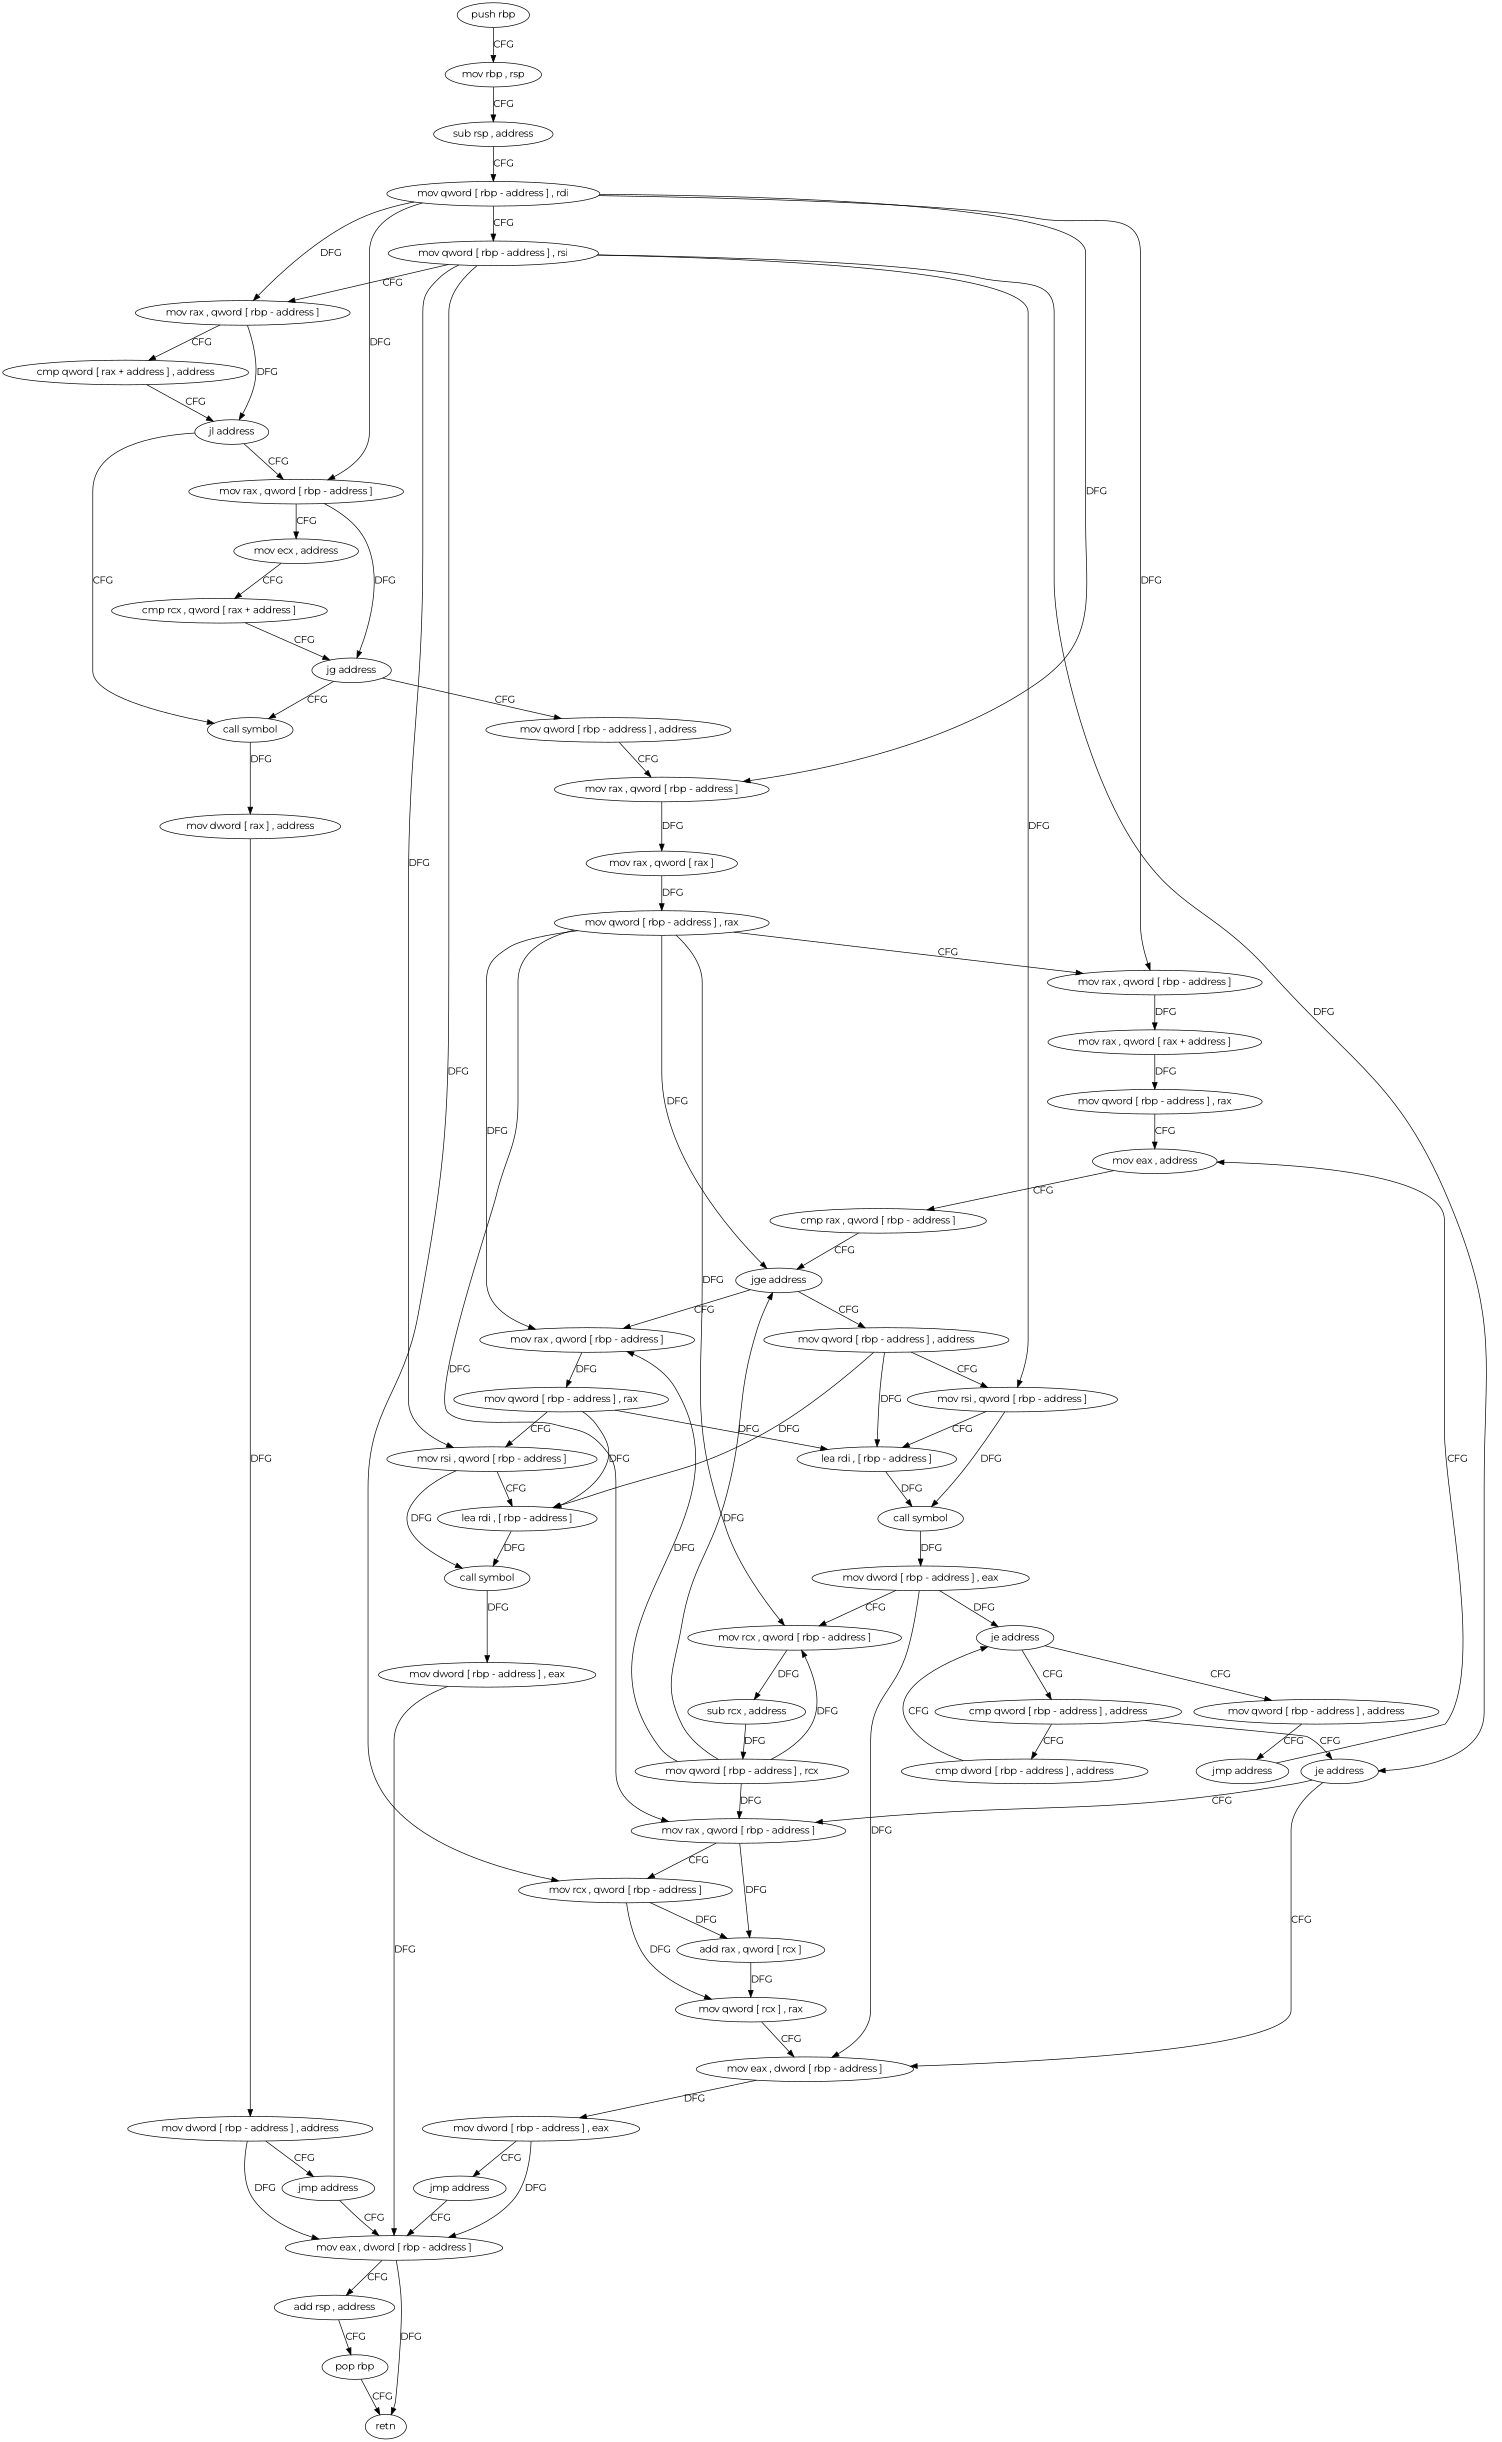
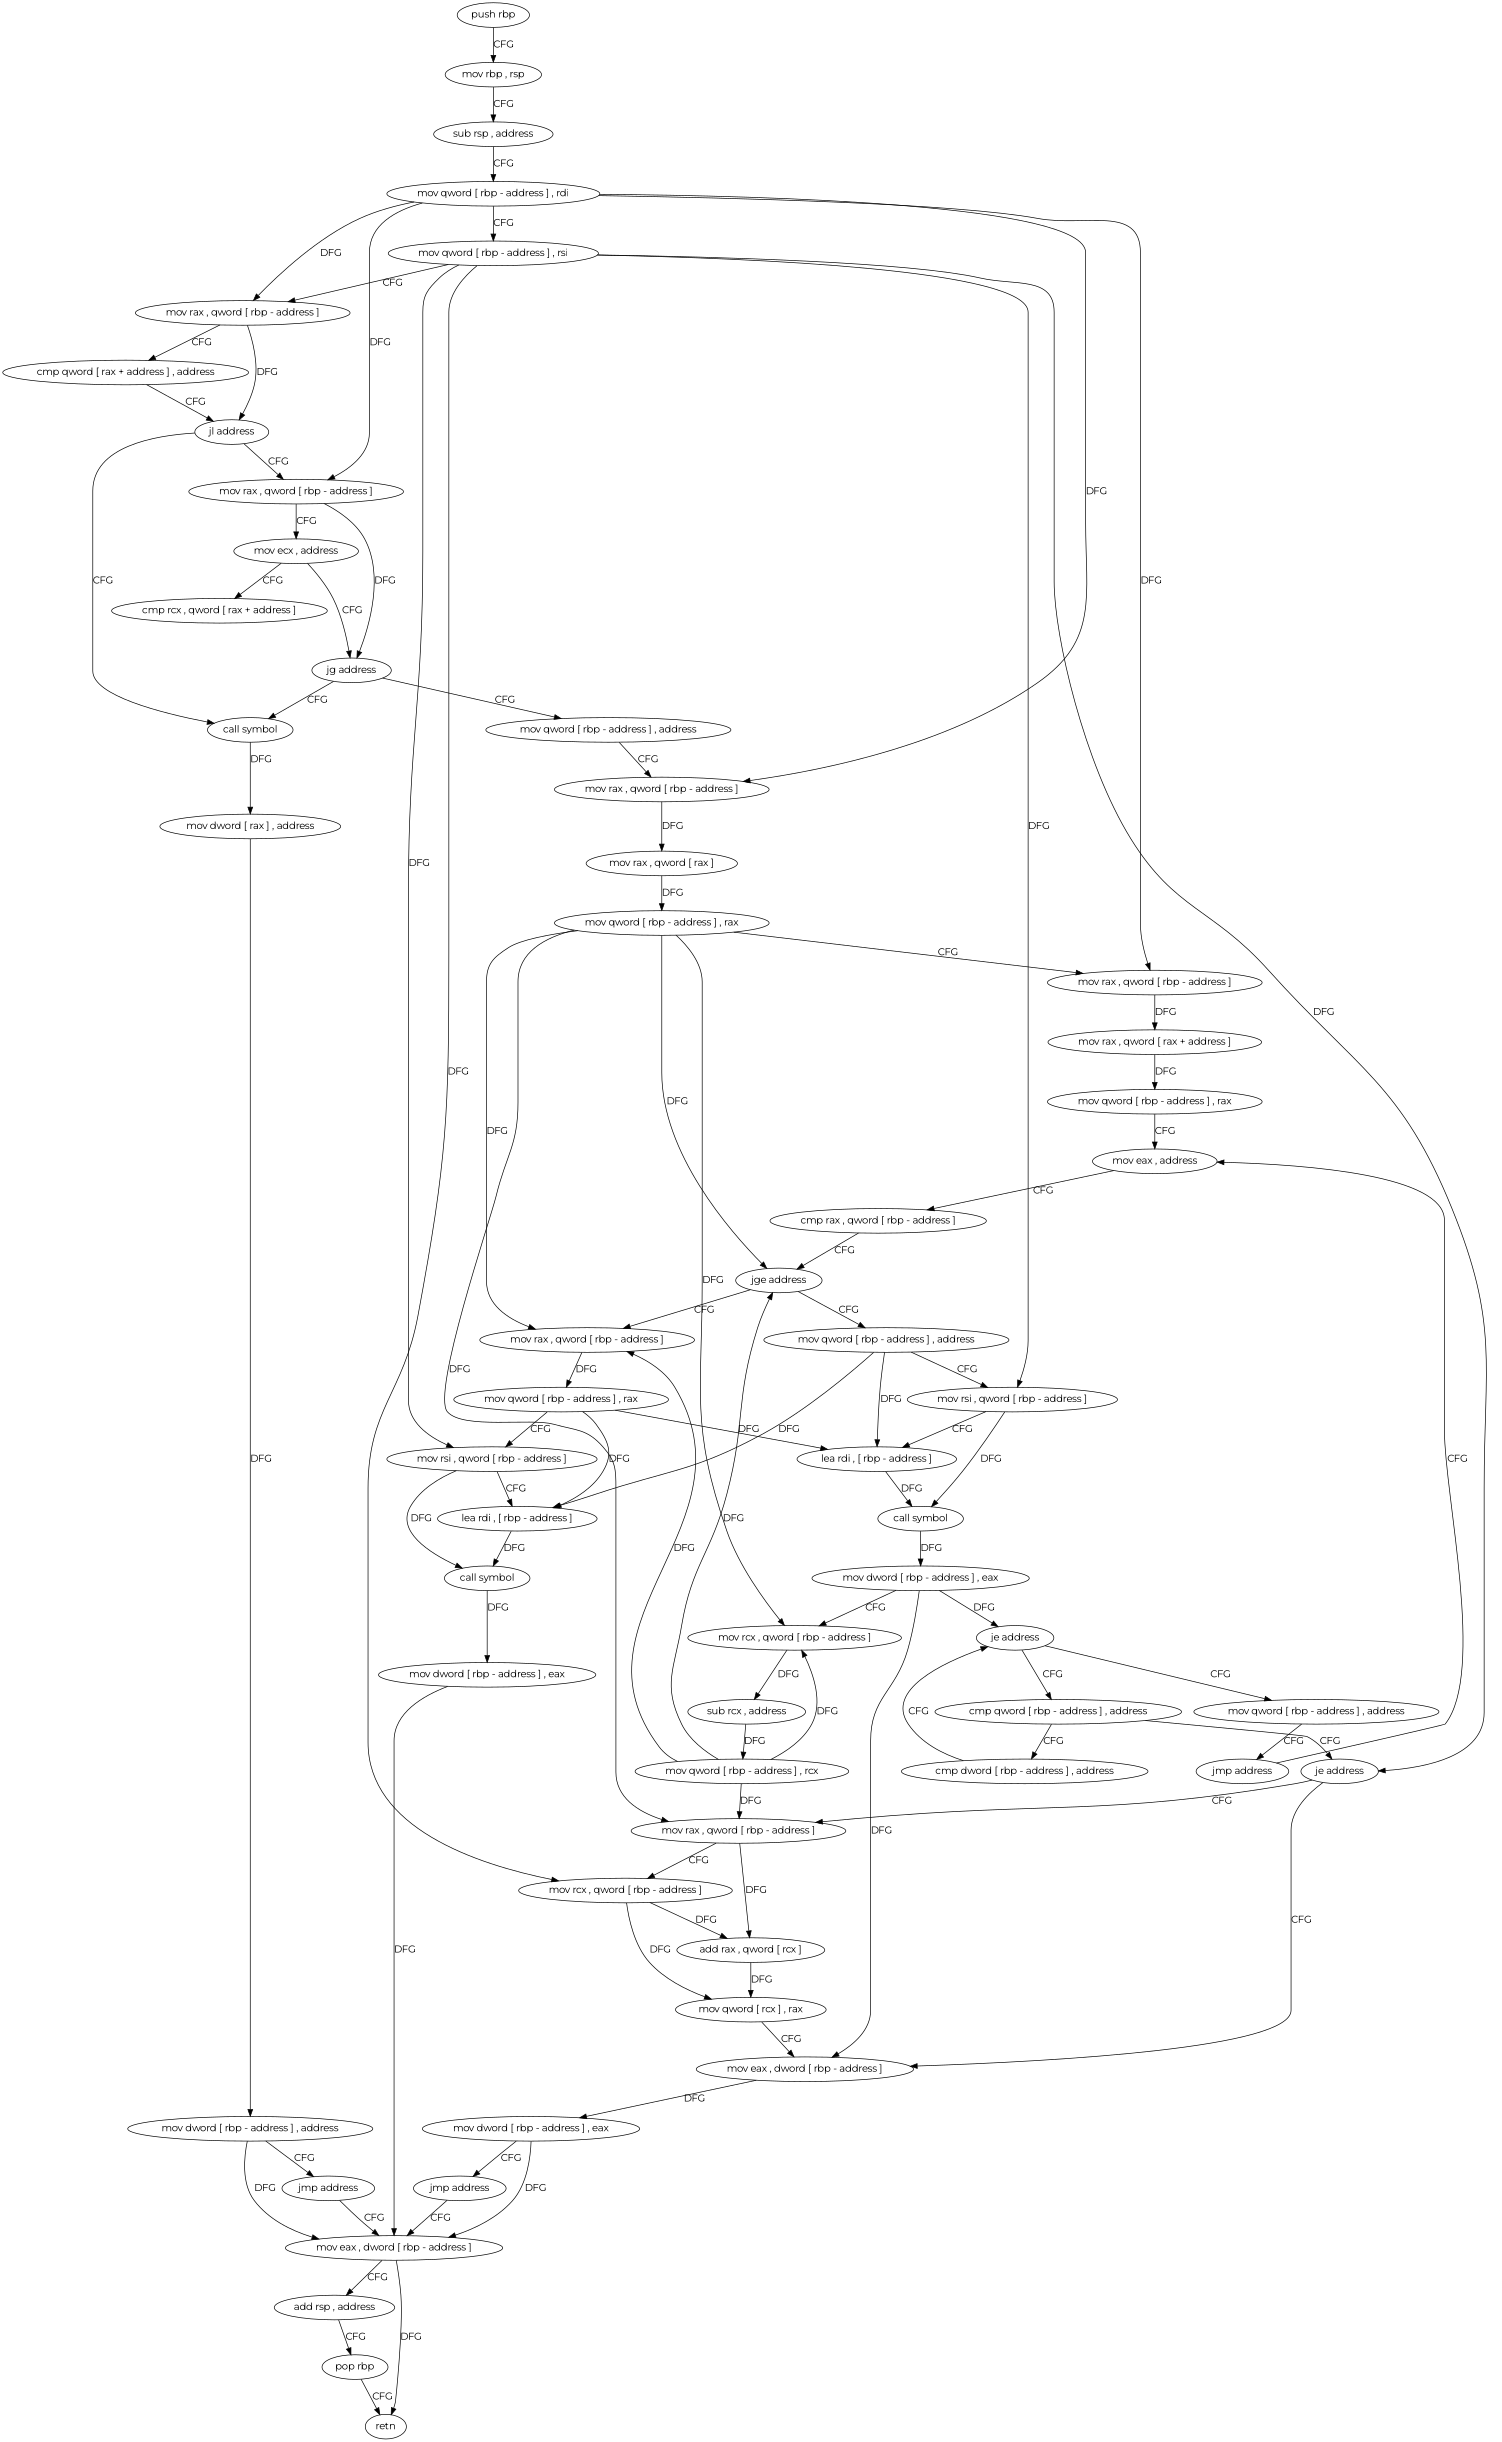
(284, 640) -> (335, 604)
